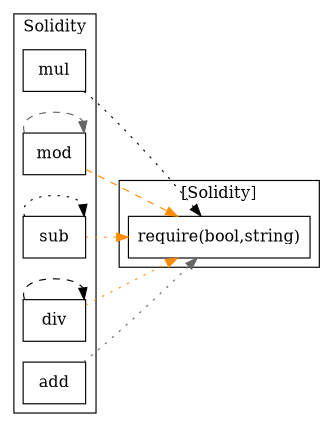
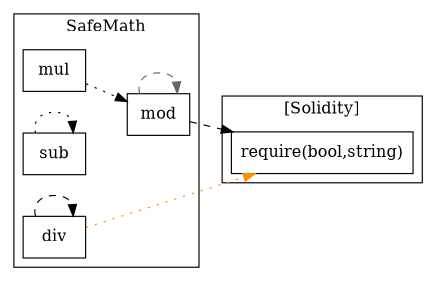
(55, 27) -> (106, 27)
(141, 147) -> (101, 90)
(126, 190) -> (207, 126)
(103, 237) -> none
(54, 383) -> none
